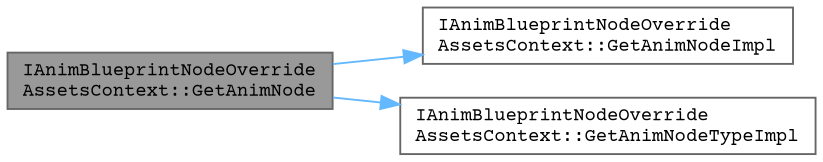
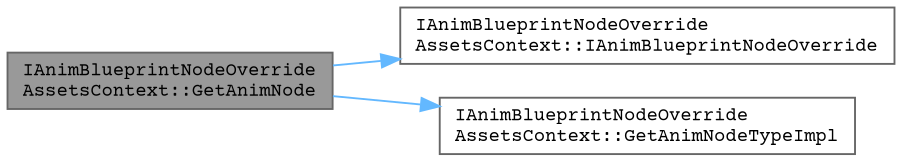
(608, 36) -> (647, 36)
